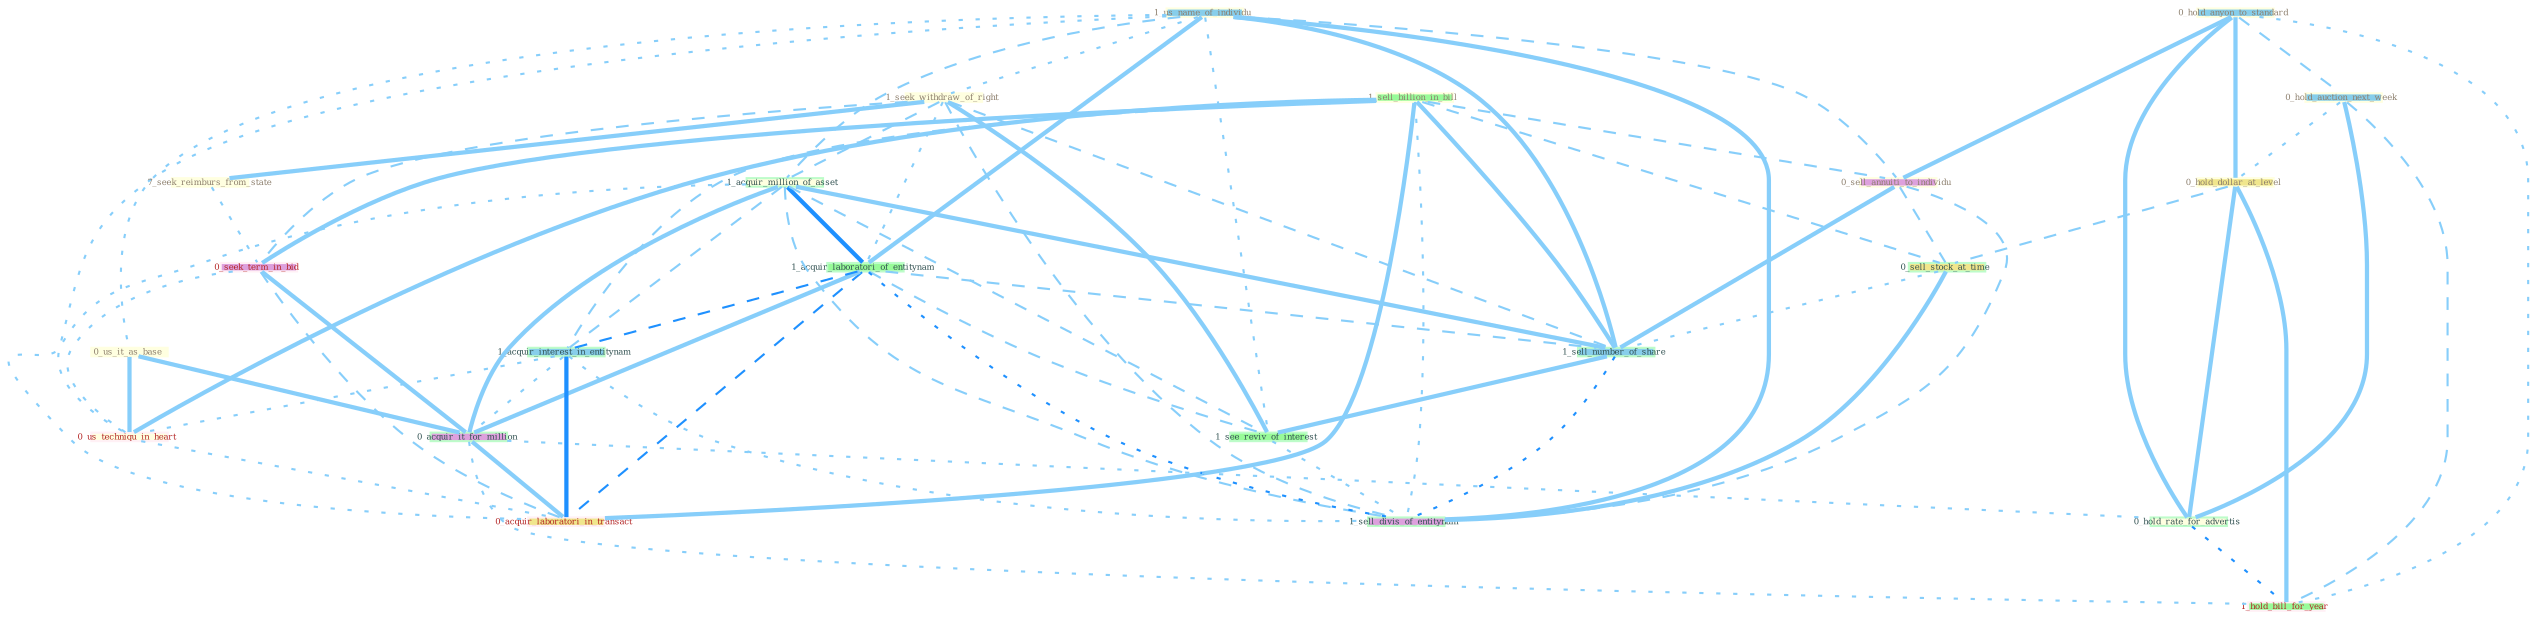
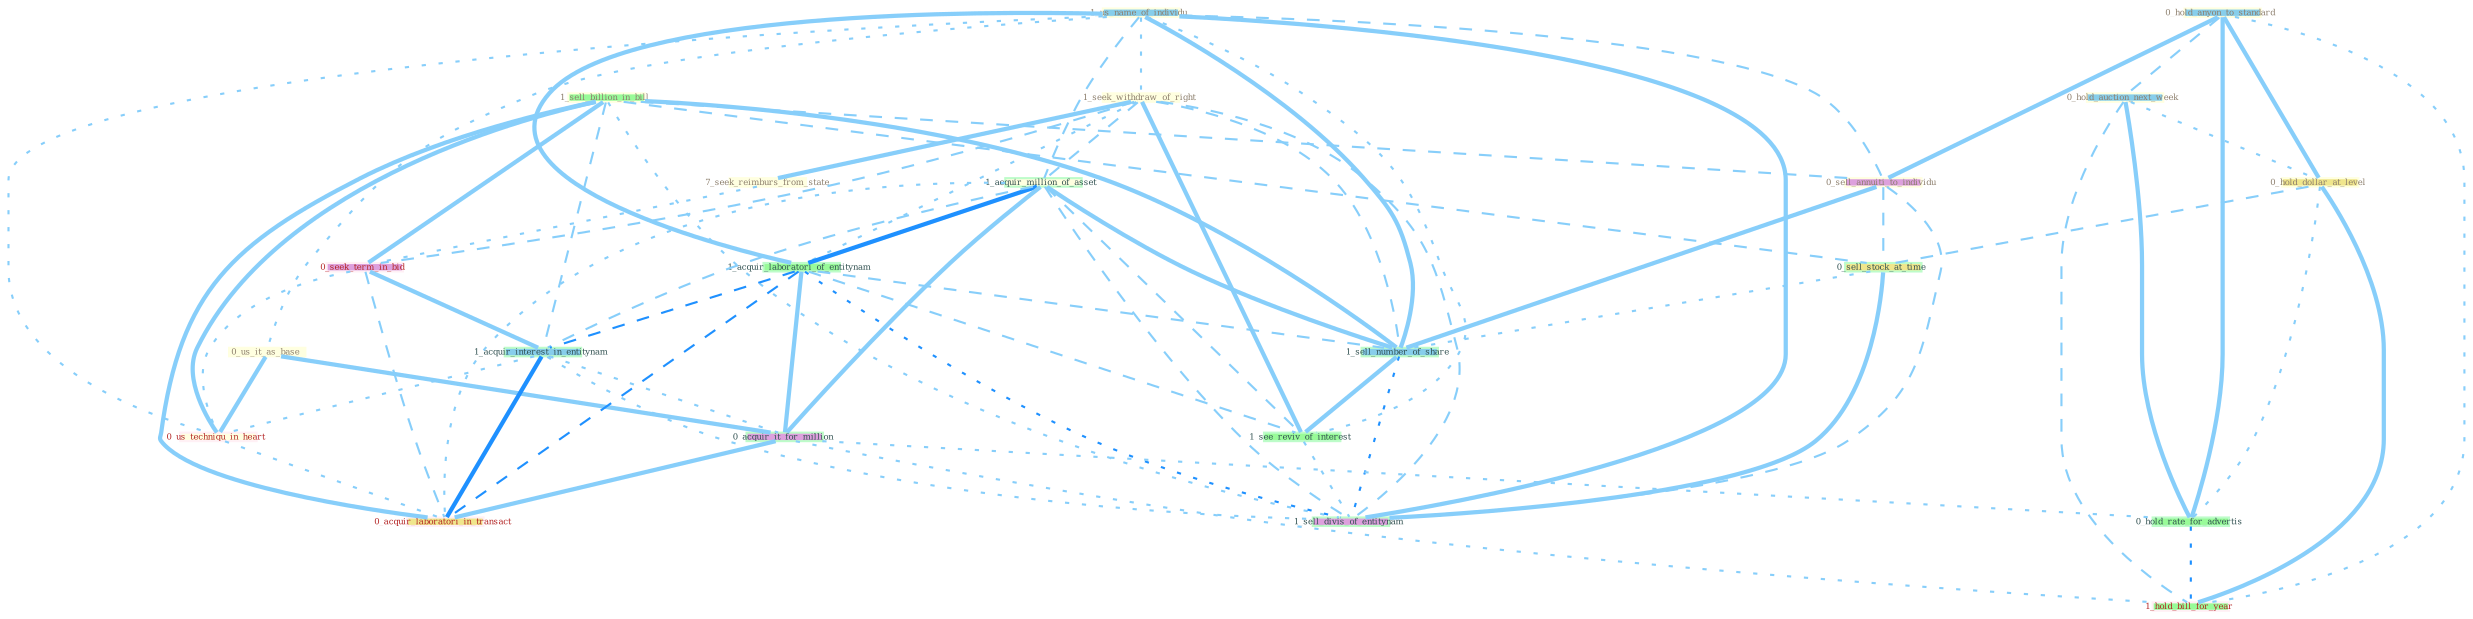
(364, 352) -> (454, 310)
(2212, 352) -> (2283, 363)
(2189, 522) -> (2191, 522)
